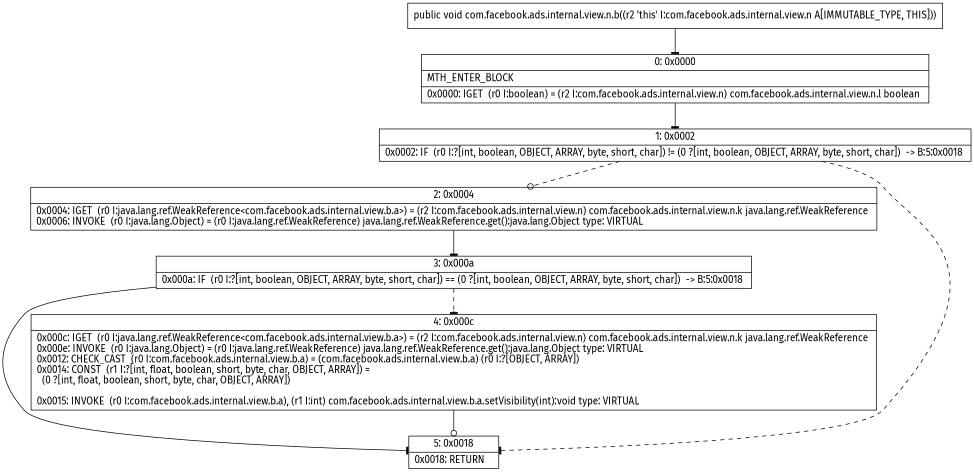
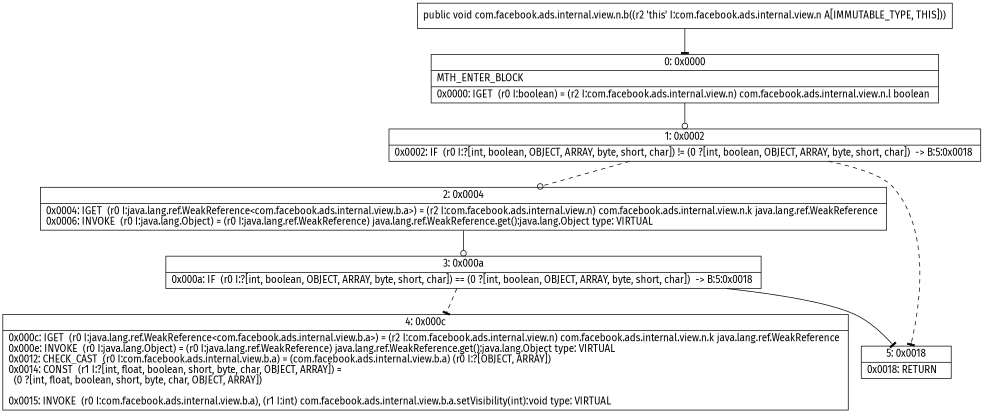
(675, 114) -> (685, 113)
(454, 242) -> (463, 240)
(454, 420) -> none
